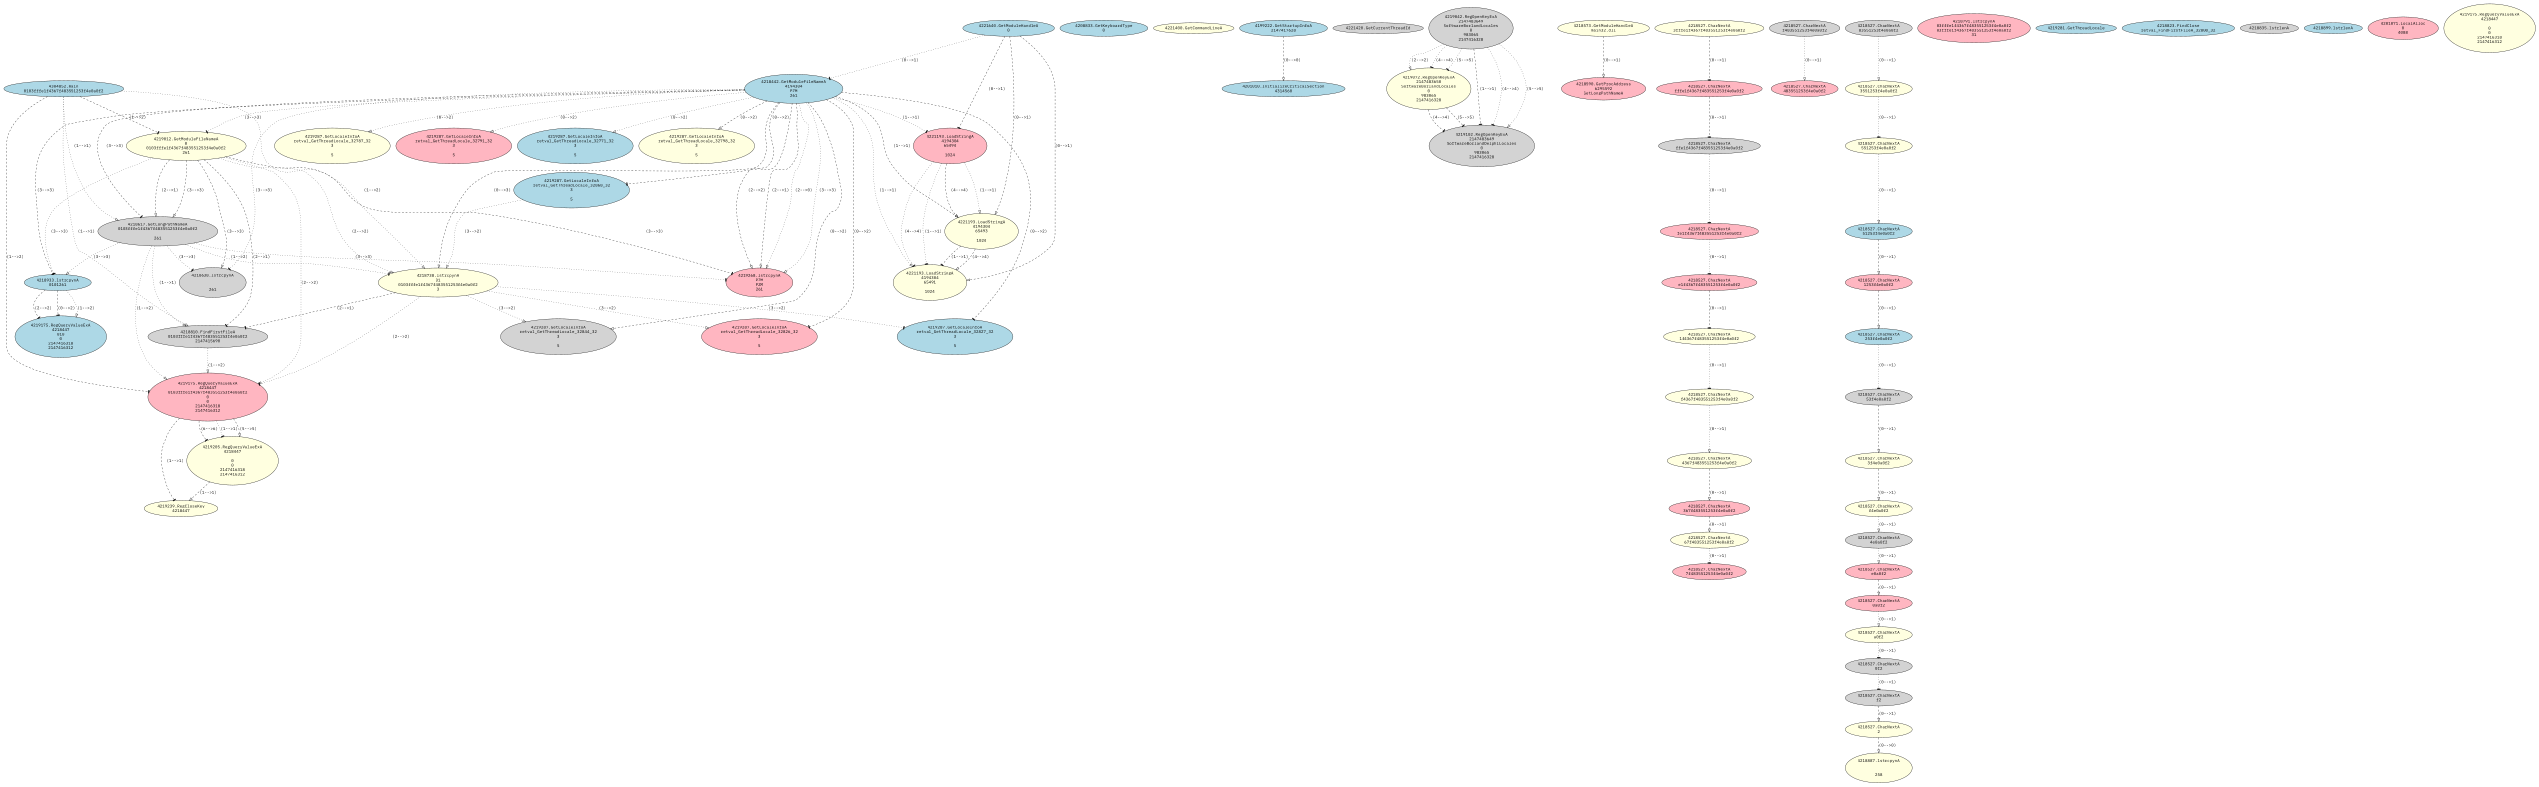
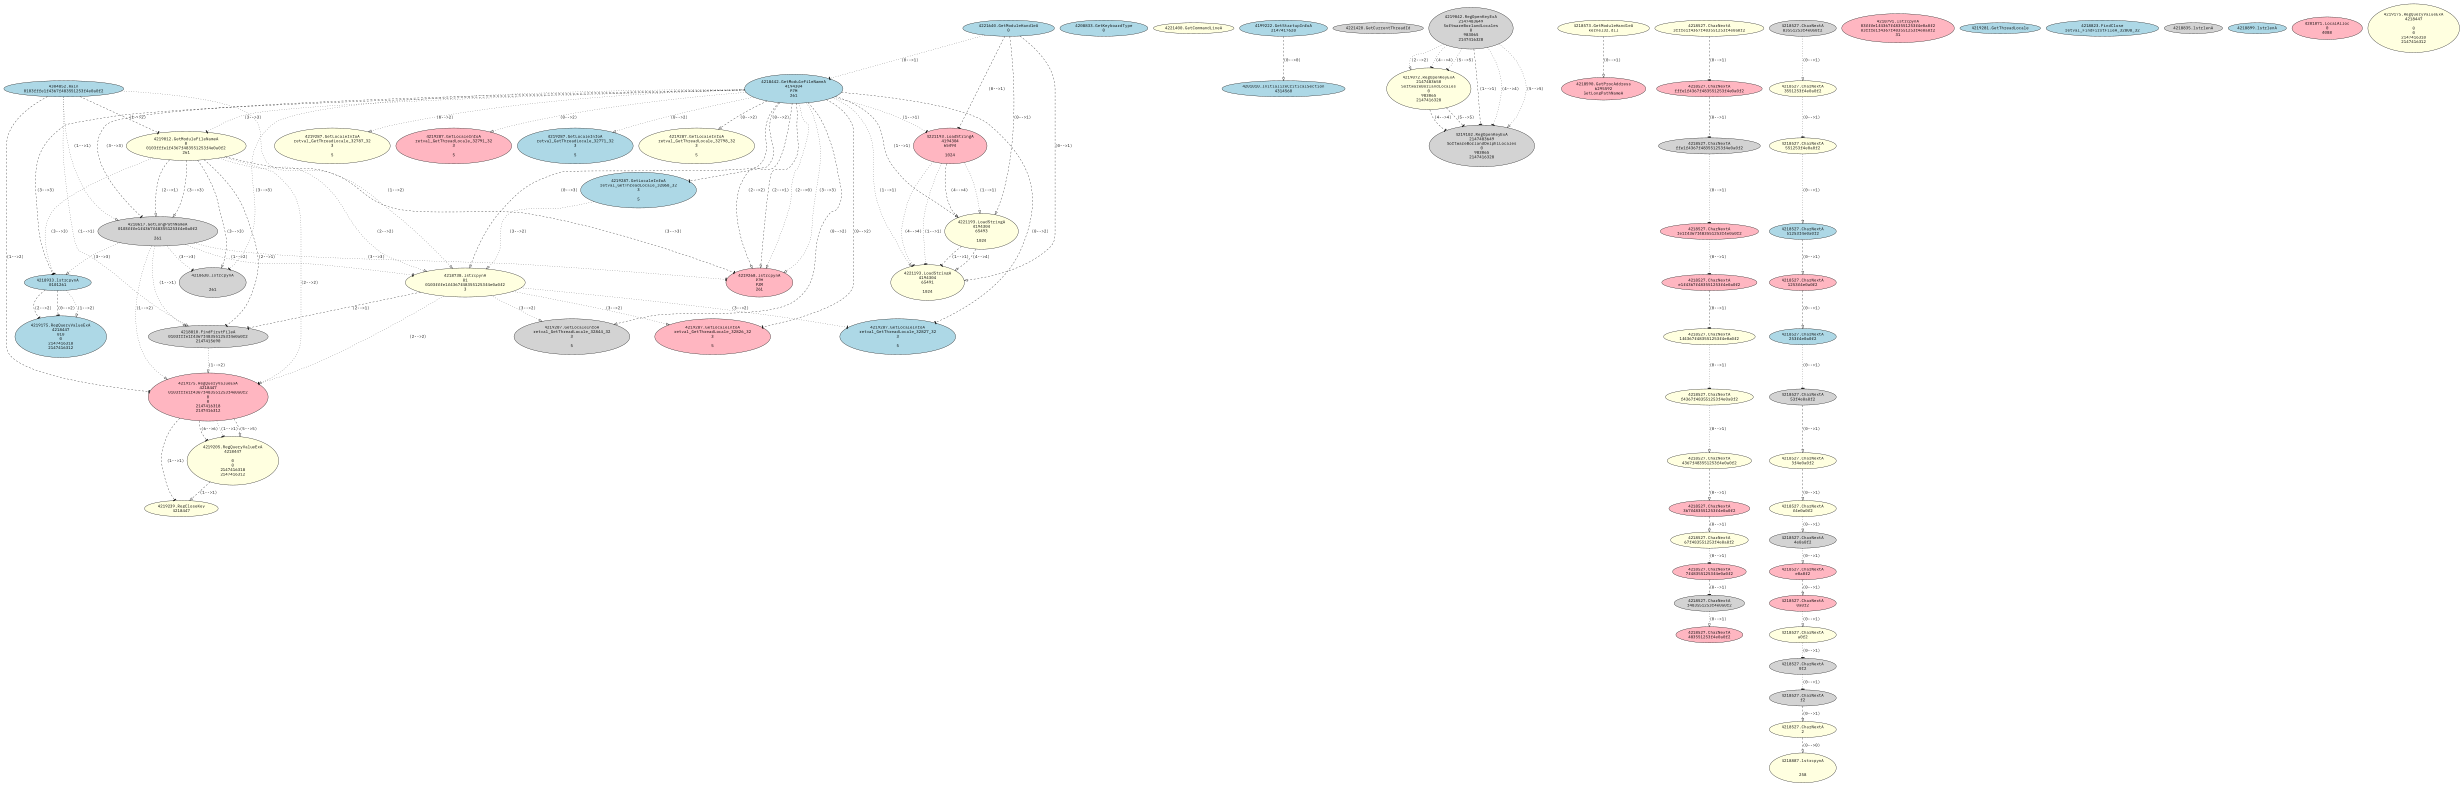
(1604, 28) -> (1604, 28)
none -> (1709, 587)
